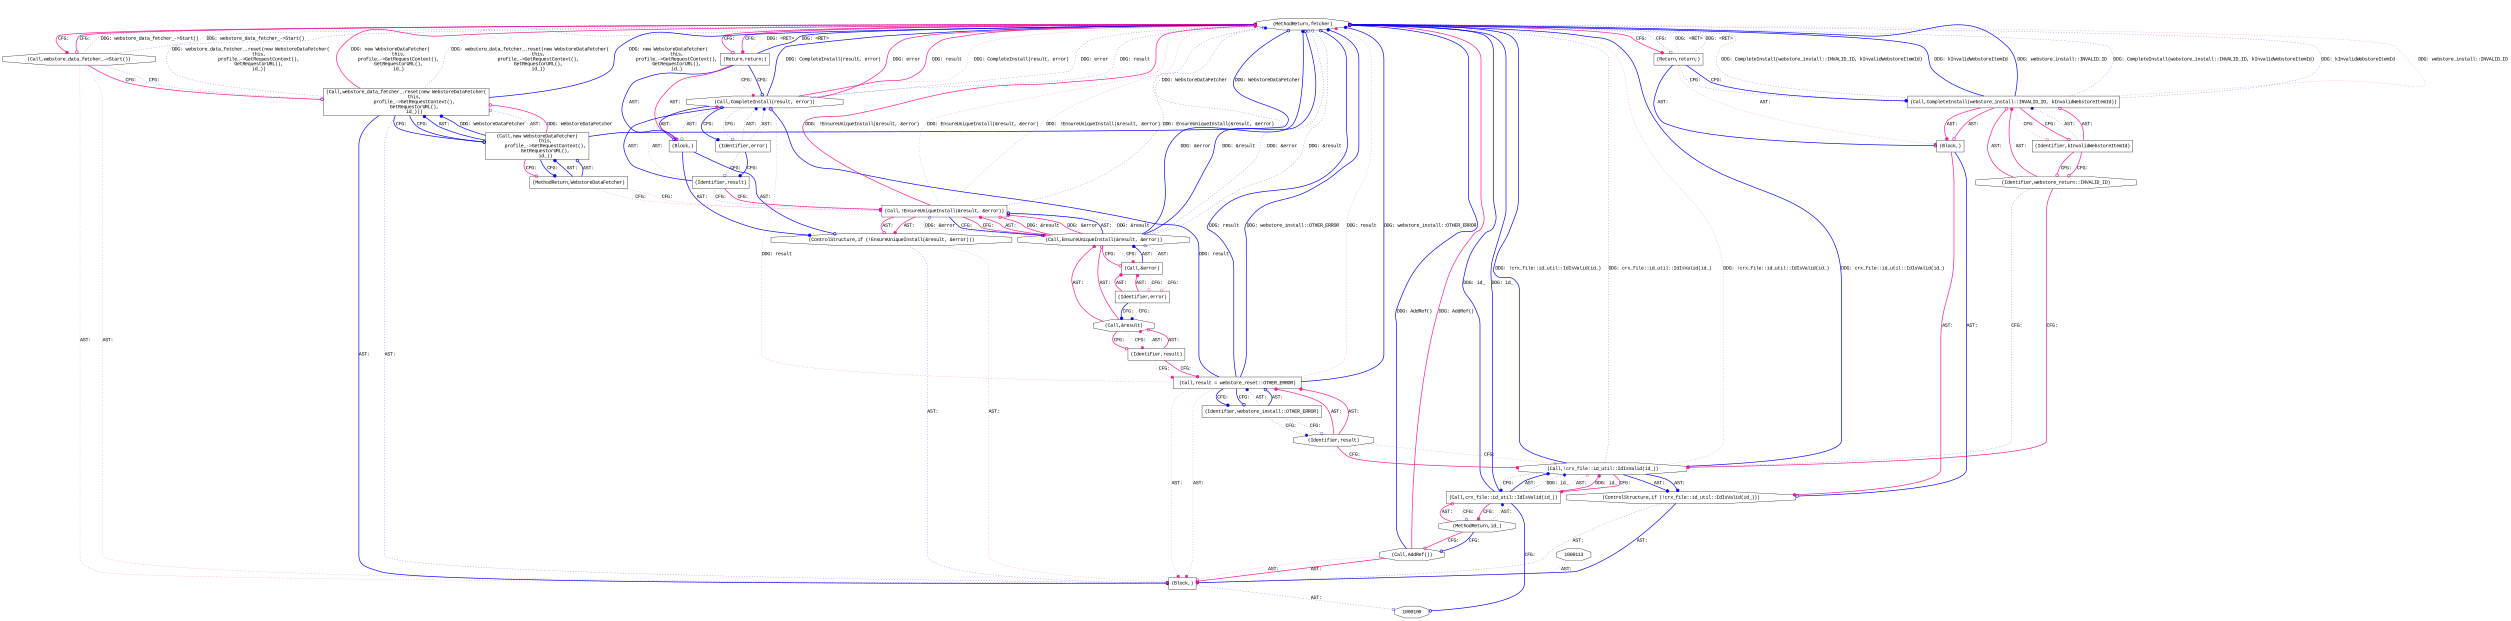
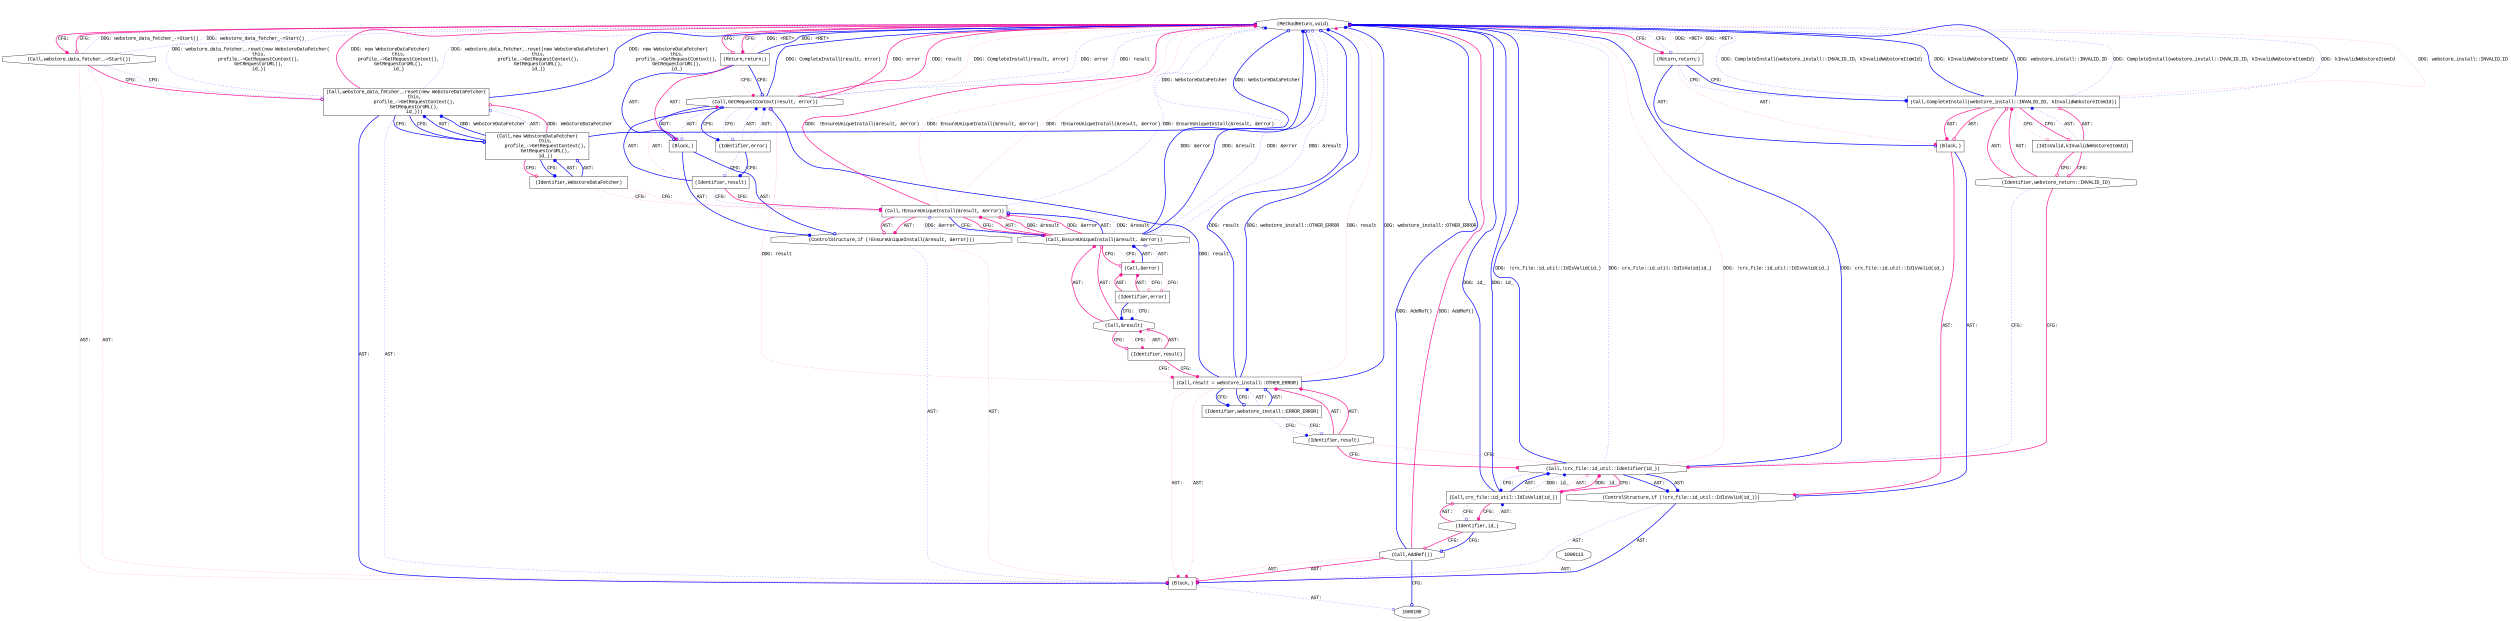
(1303, 24) -> (1303, 24)
(765, 102) -> (765, 102)
(2082, 146) -> (2082, 146)
(579, 182) -> (579, 182)
(1237, 383) -> (1237, 383)
(1262, 412) -> (1262, 412)
(1603, 469) -> (1603, 469)
(1477, 526) -> (1477, 526)
(1521, 591) -> (1412, 582)
